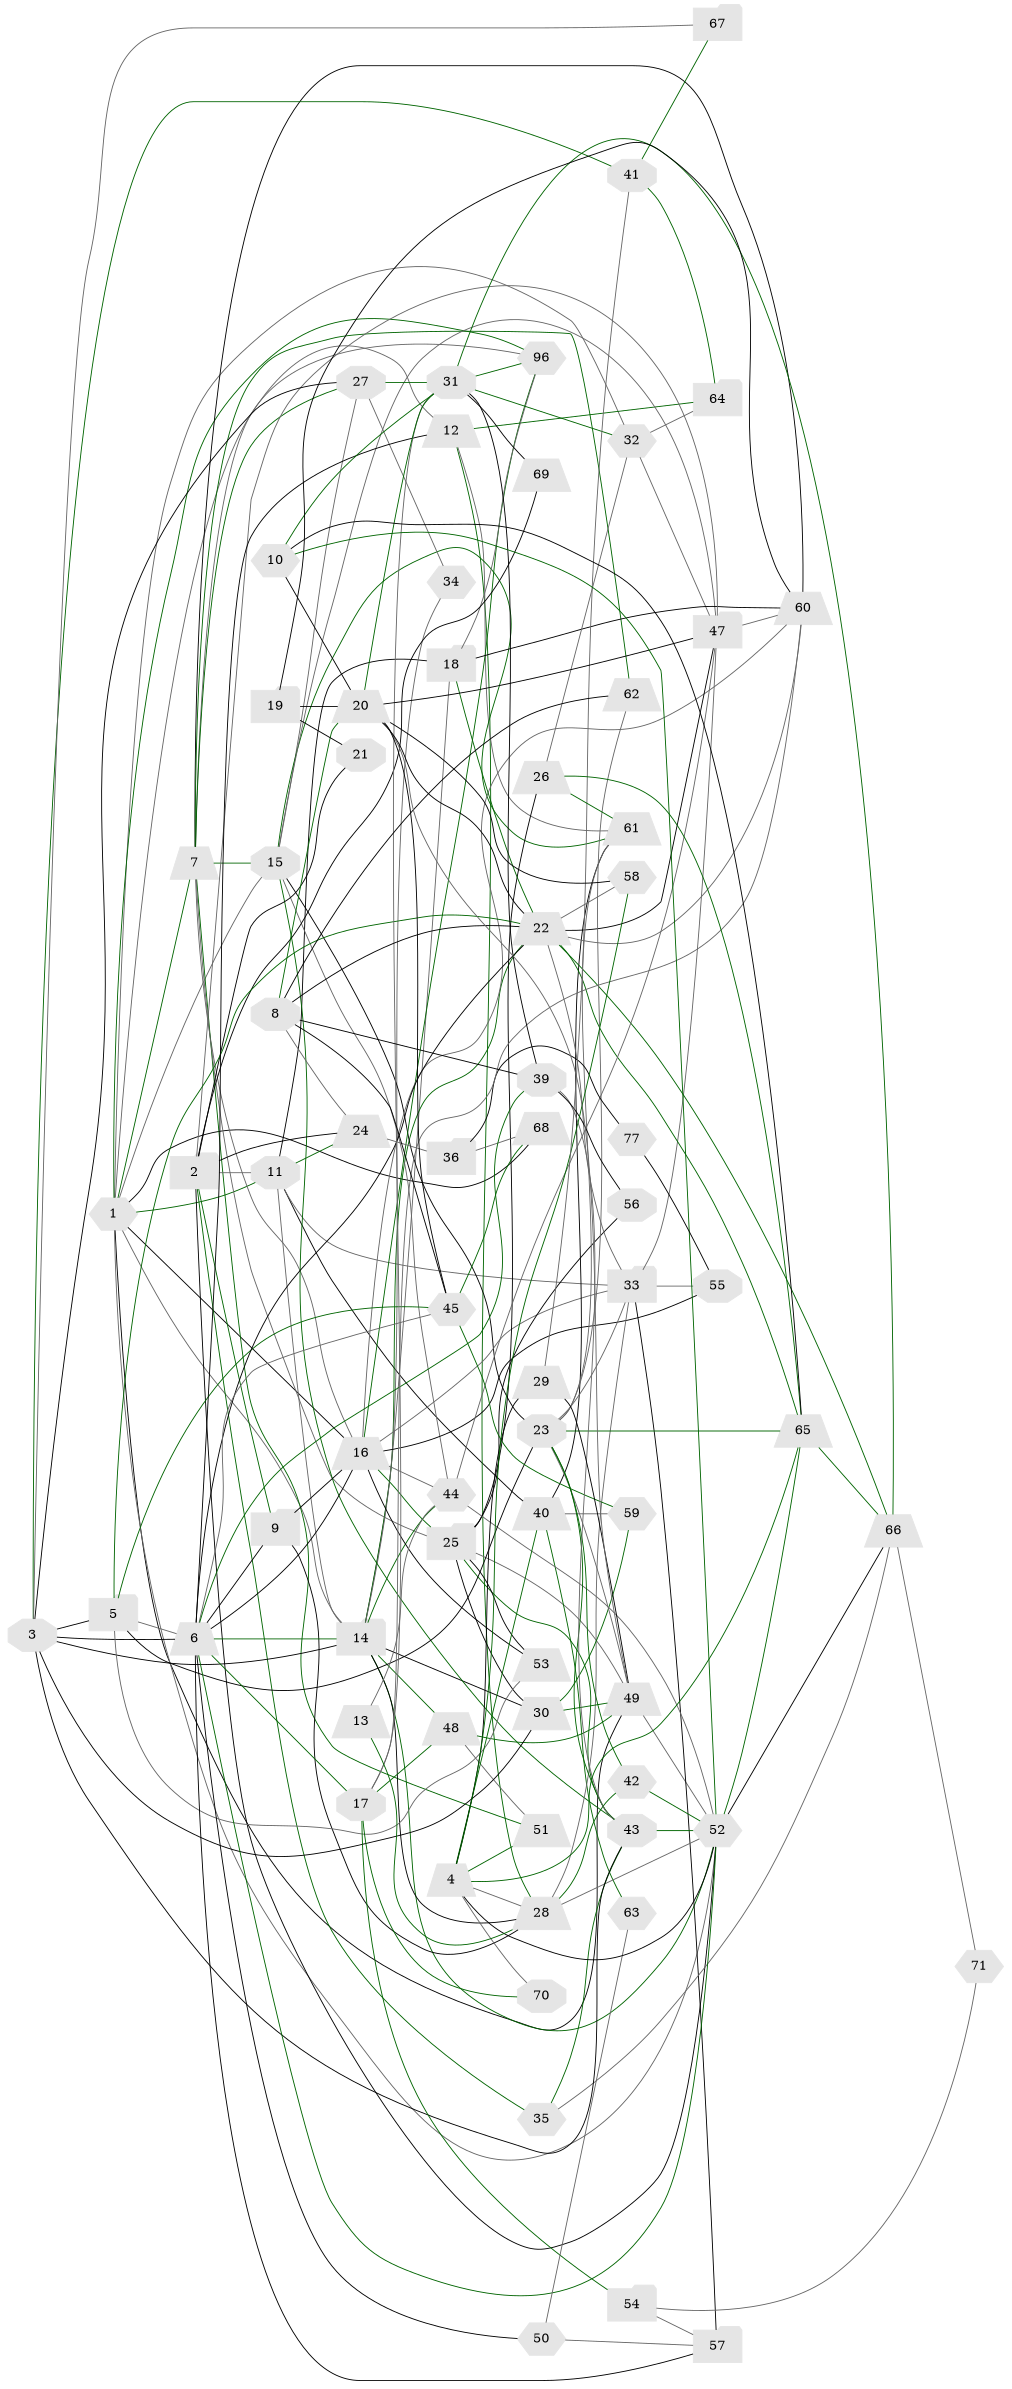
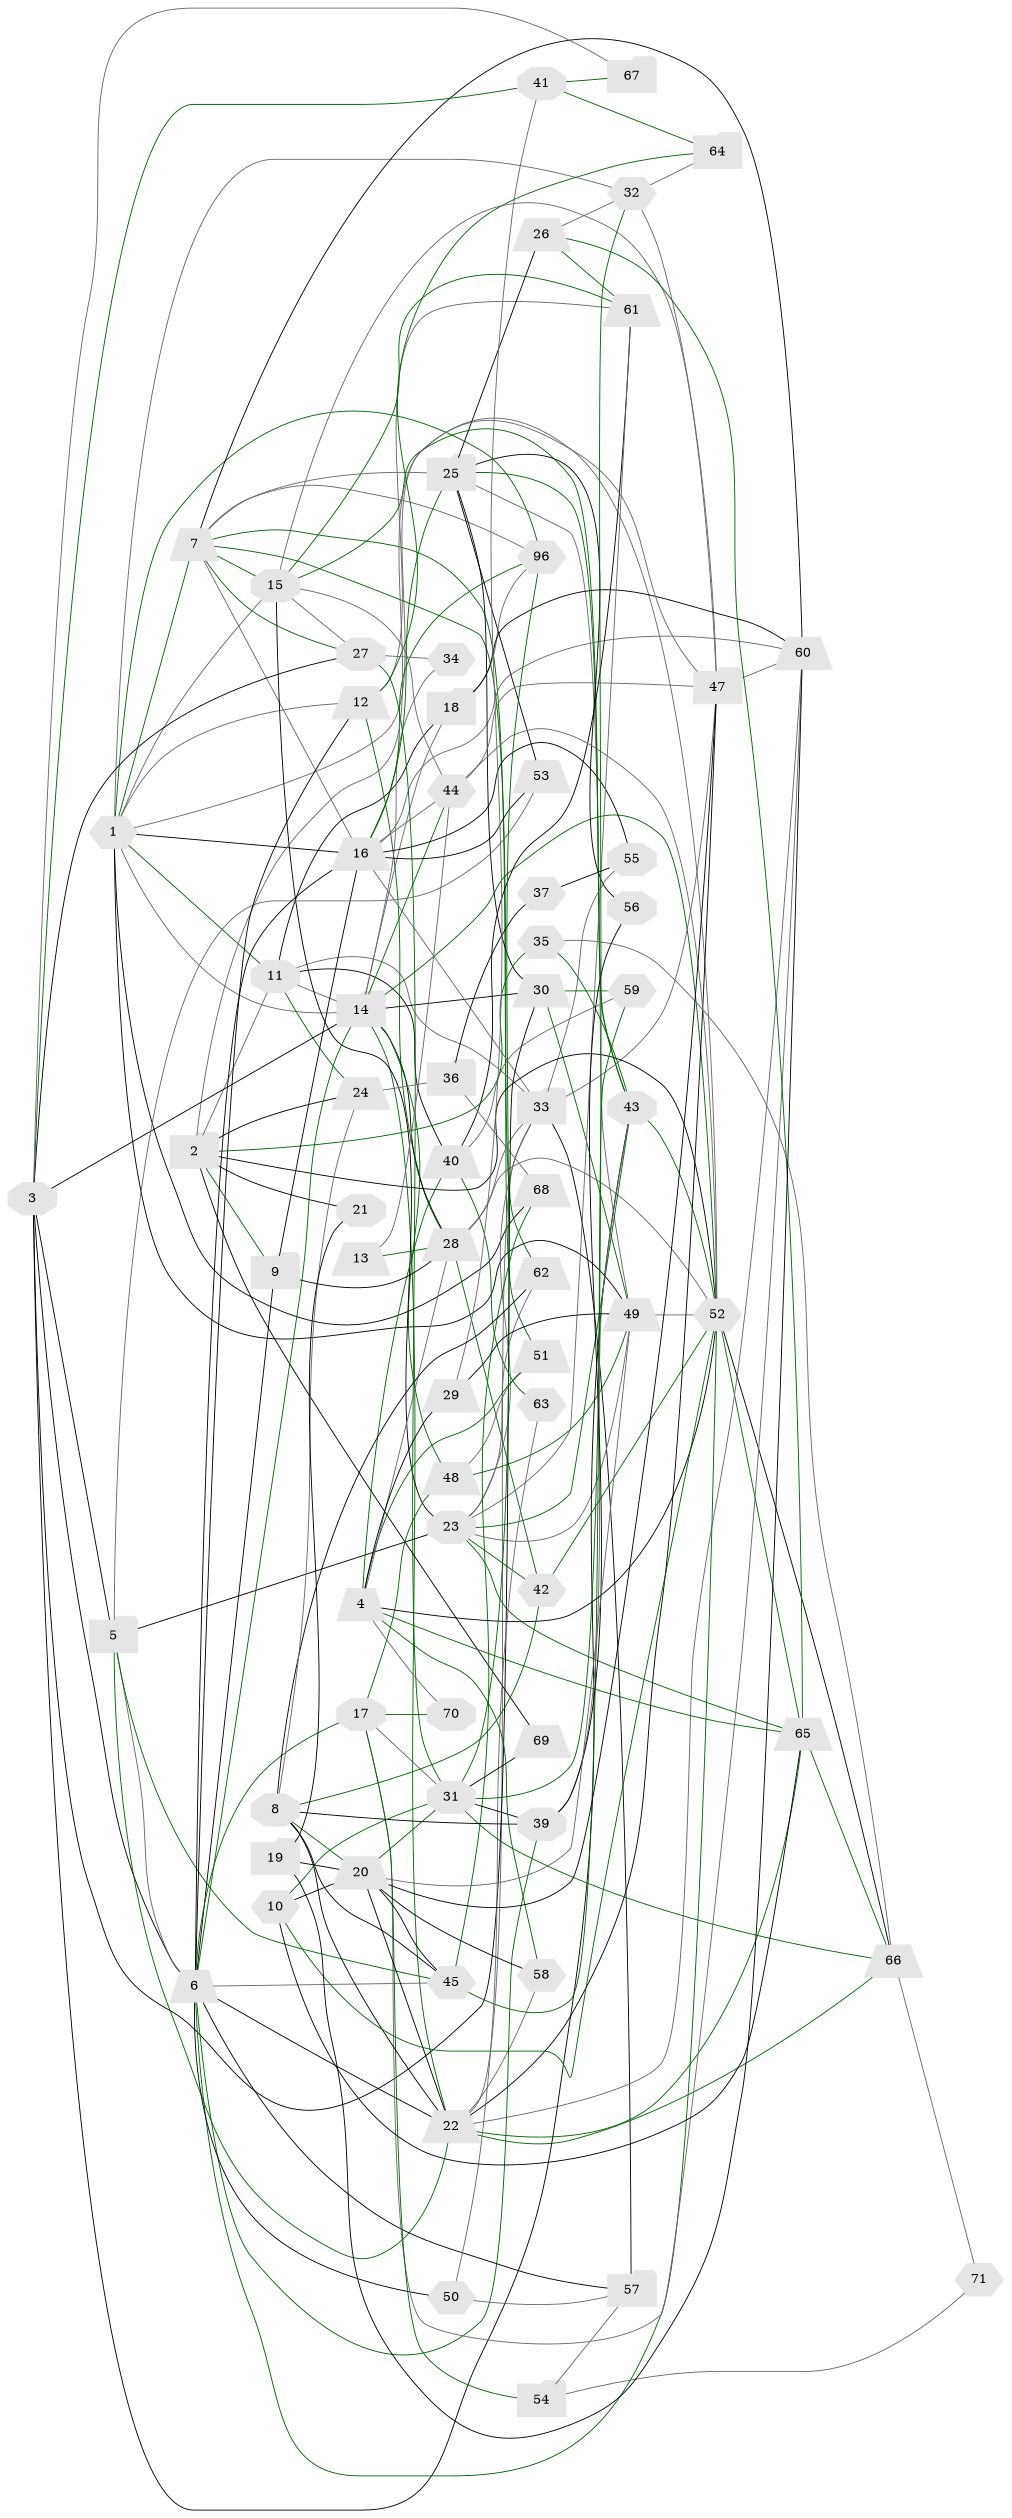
(499, 828) -> none
(632, 1139) -> (542, 894)
none -> (461, 1751)
